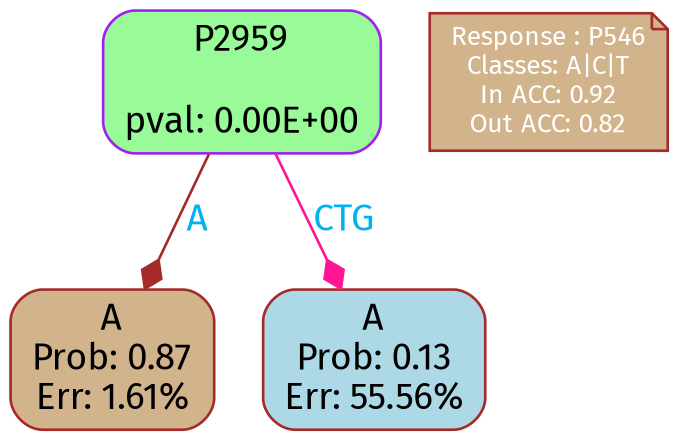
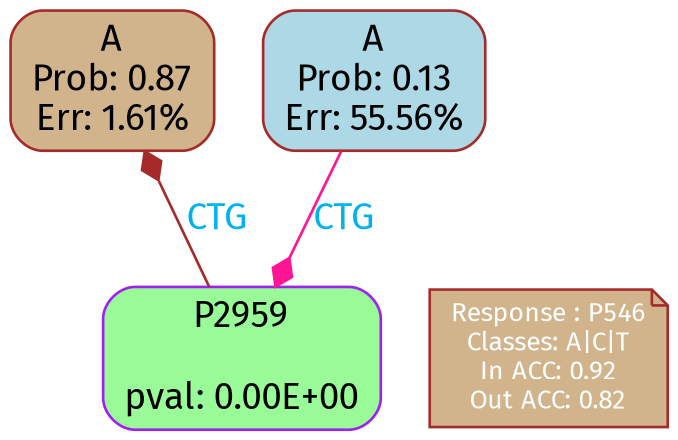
(301, 207) -> (315, 205)
(198, 221) -> (218, 219)
